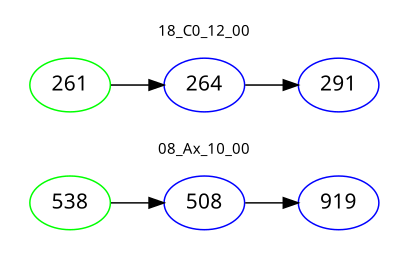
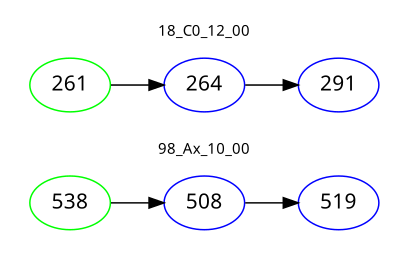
(204, 150) -> (204, 150)
(339, 203) -> (339, 203)
